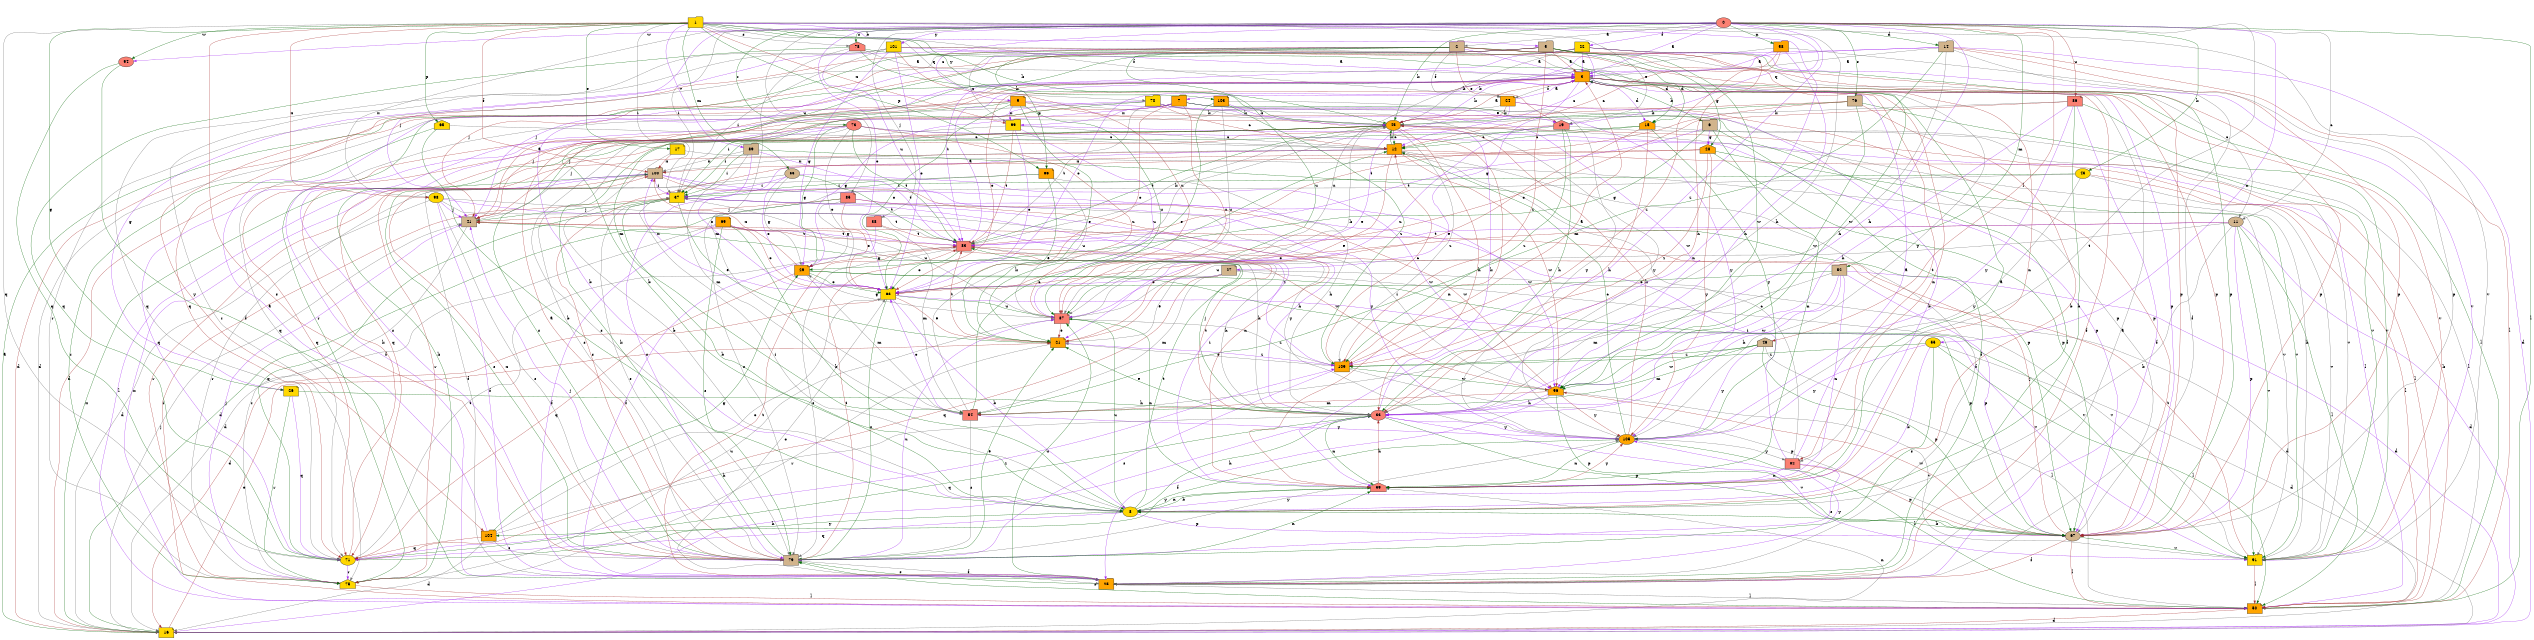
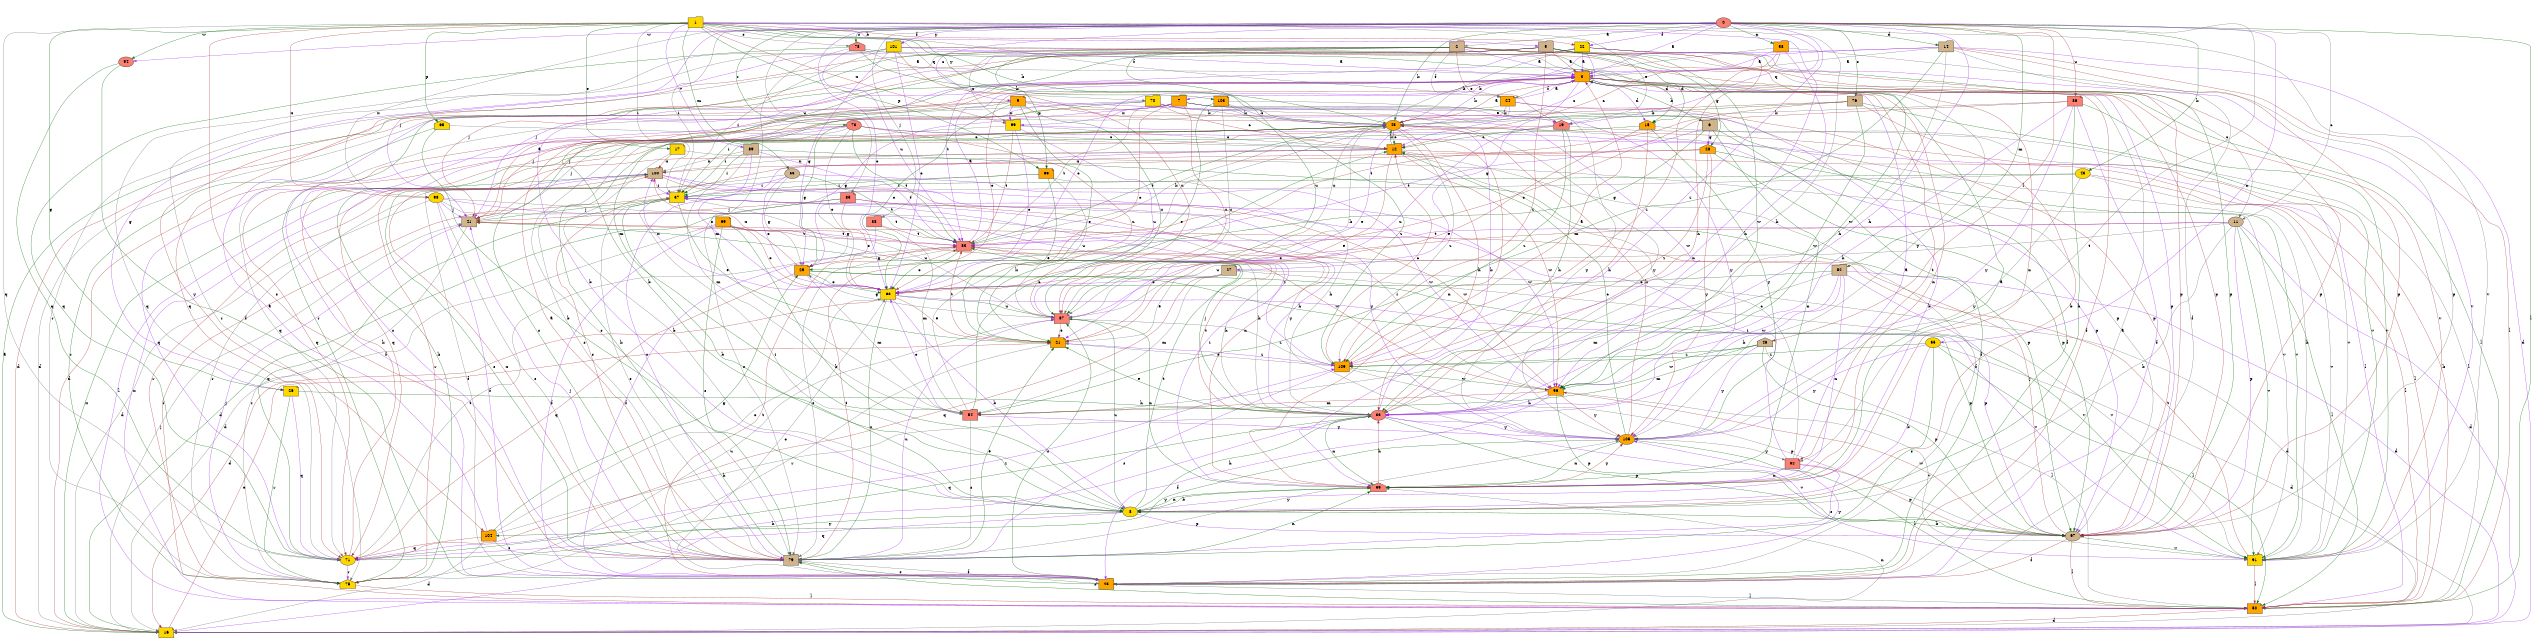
(483, 70) -> (1137, 38)
(1522, 137) -> none
